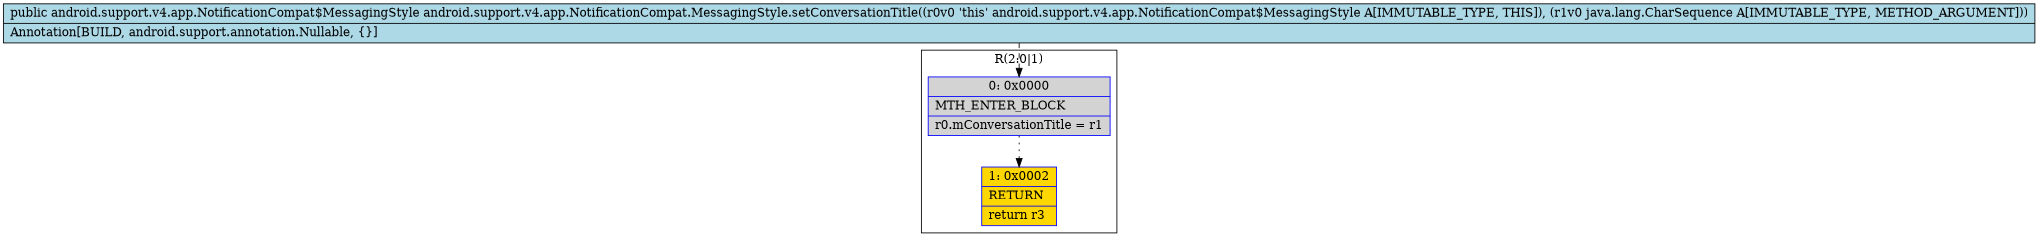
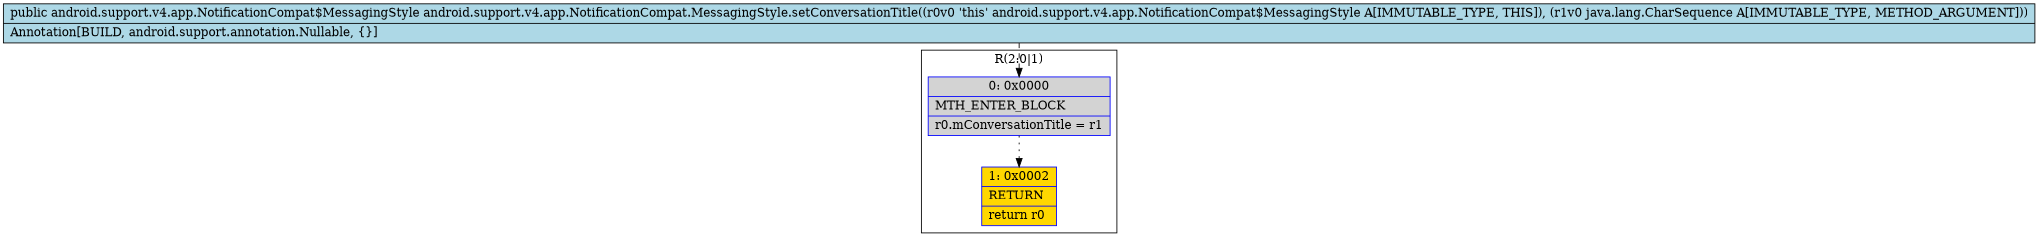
(1017, 215) -> (1017, 215)
